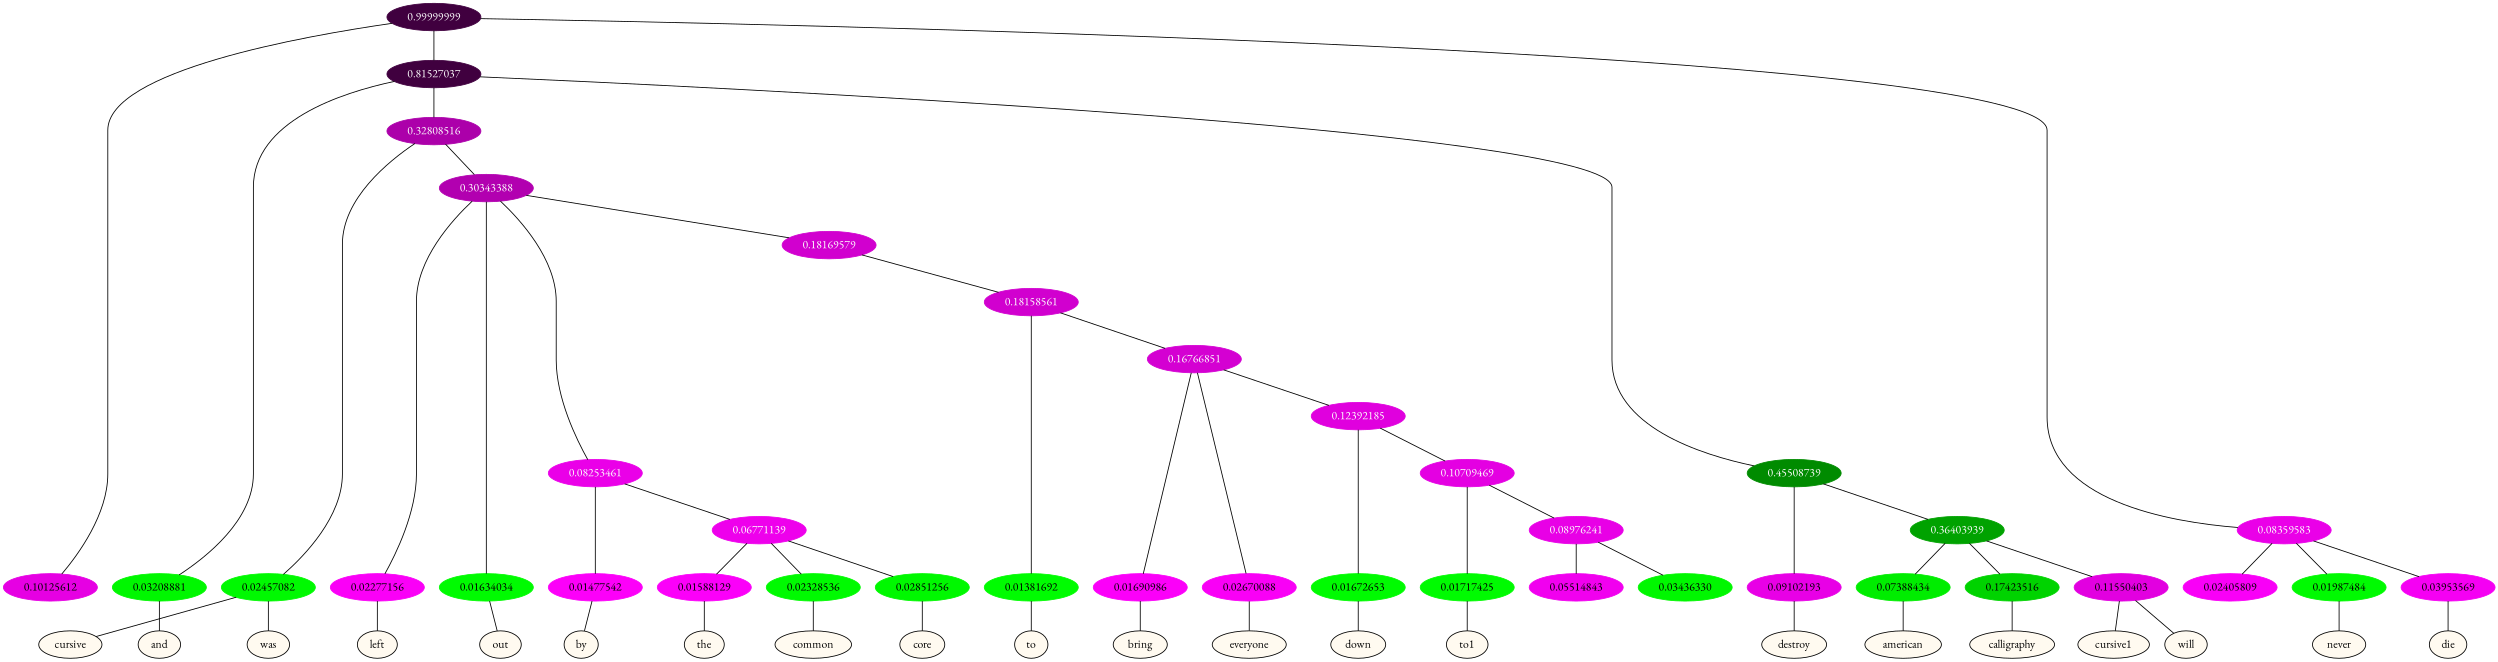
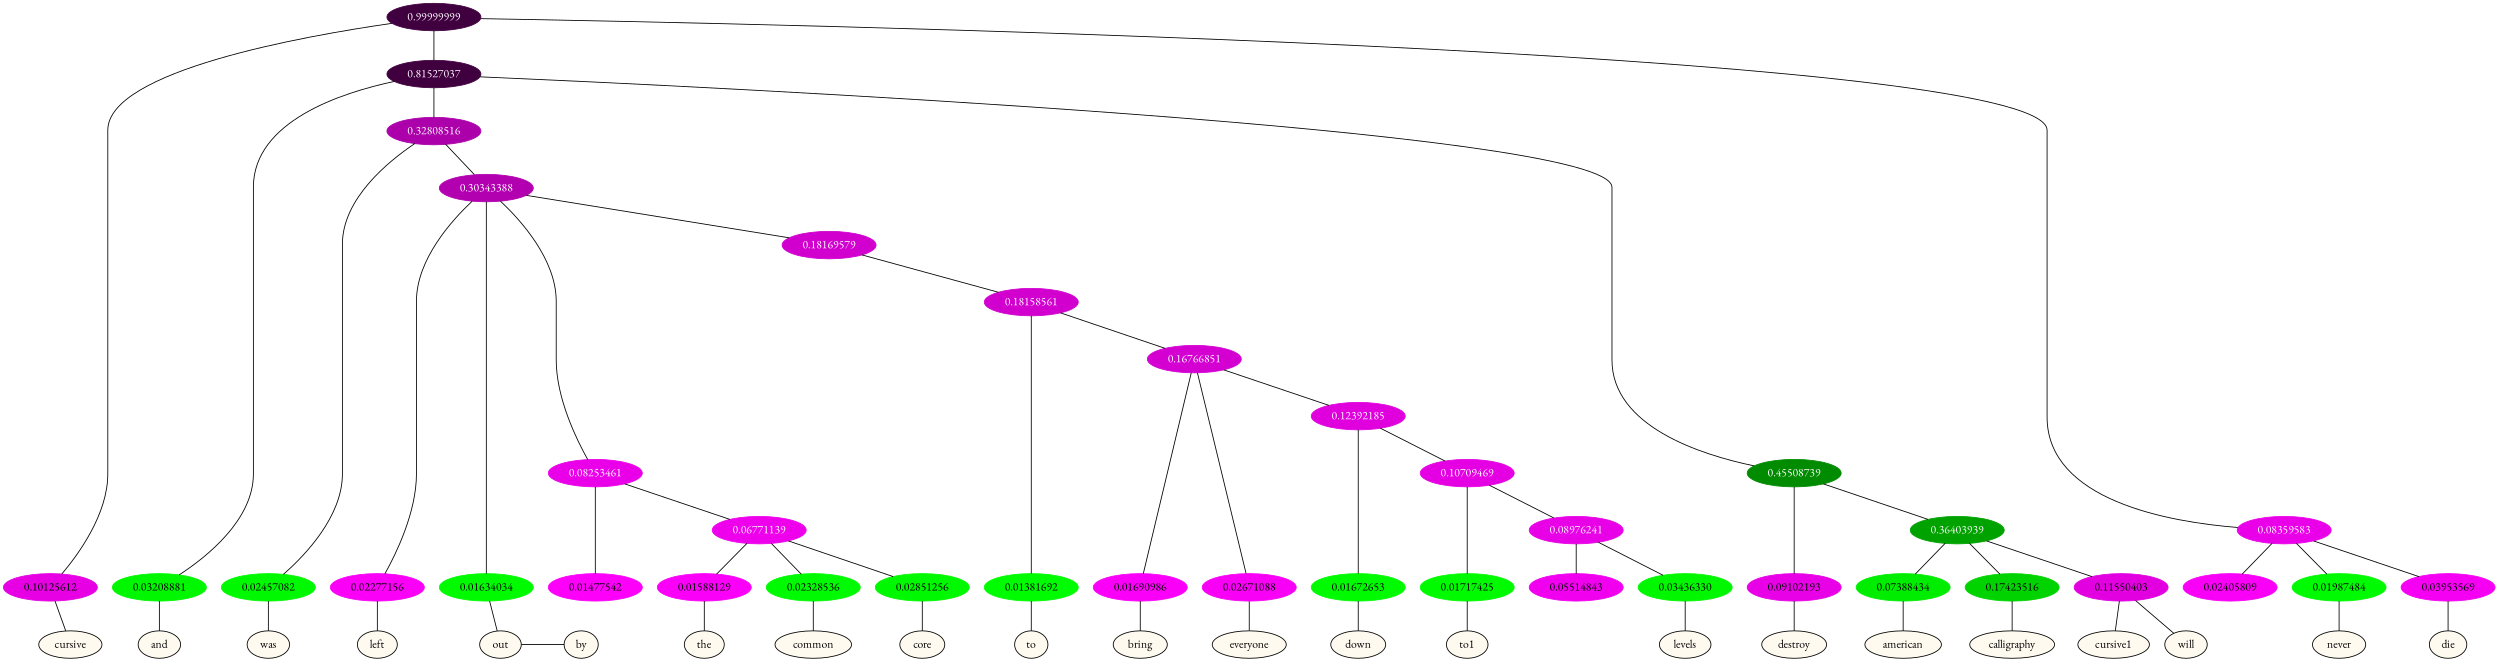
(1249, 587) -> (1249, 587)
(588, 616) -> (543, 645)
(166, 617) -> (60, 616)
none -> (1685, 645)
